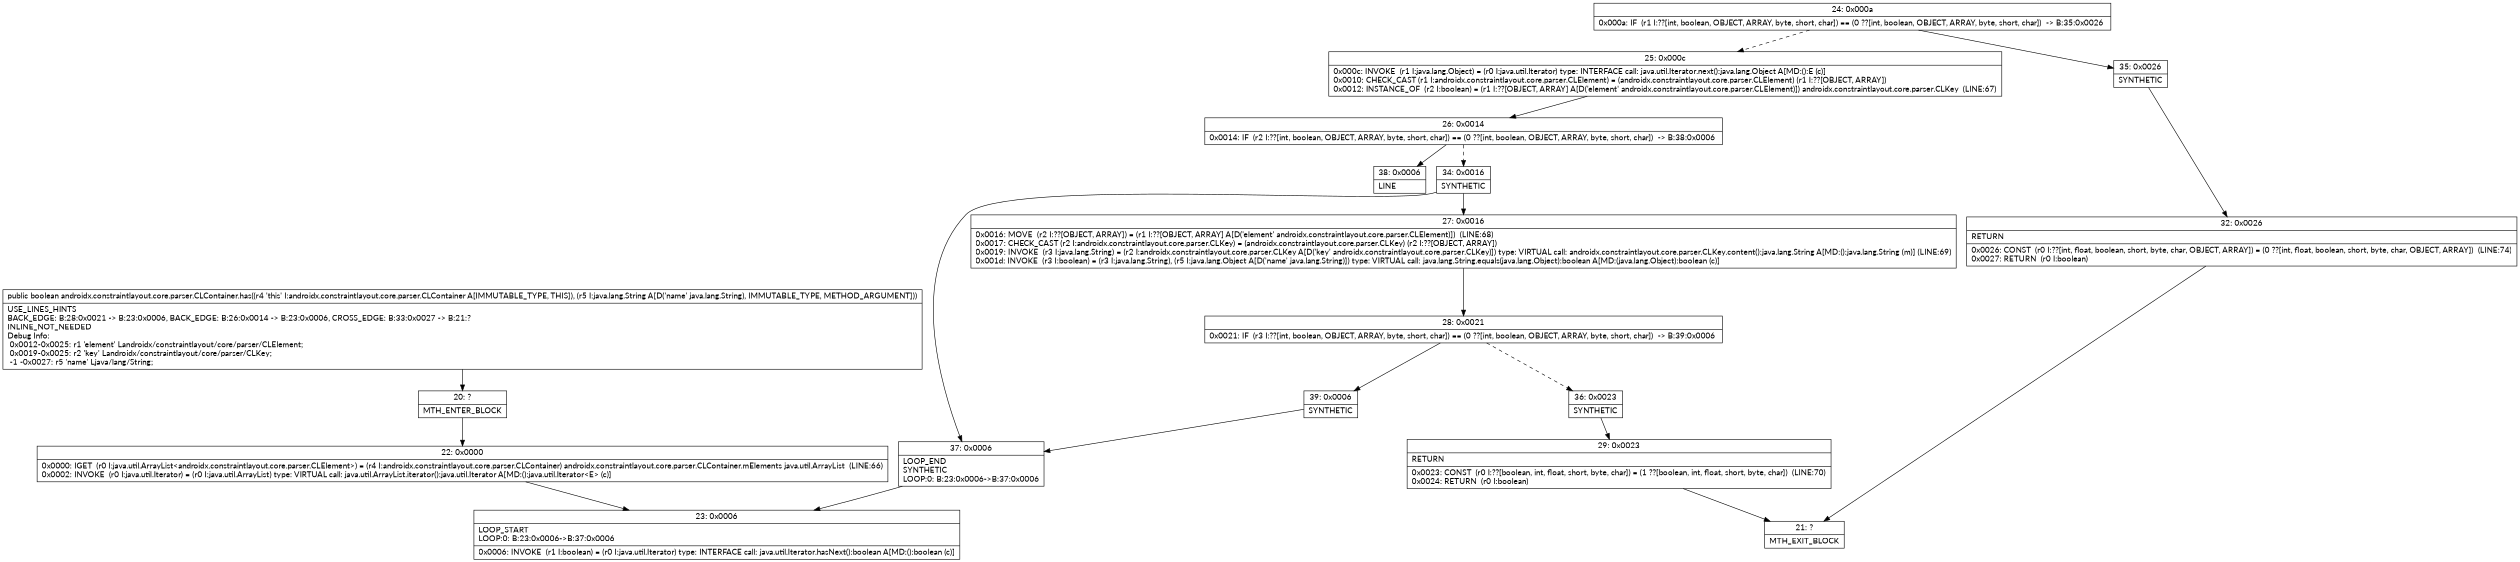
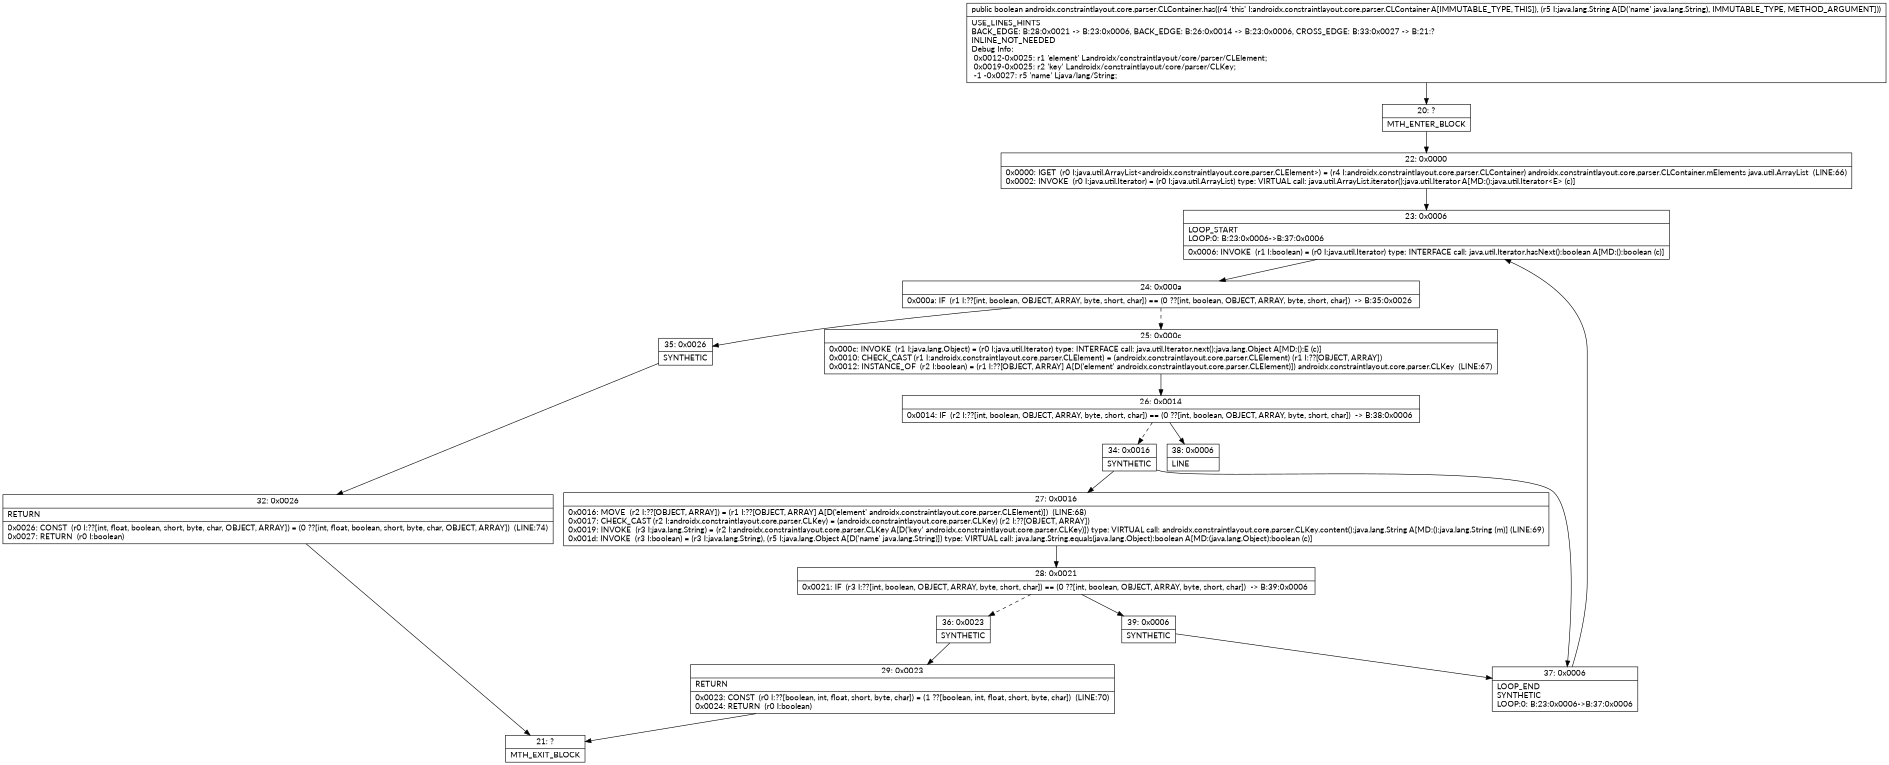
none -> (1271, 269)
